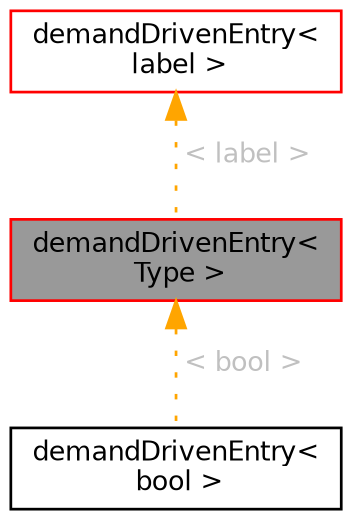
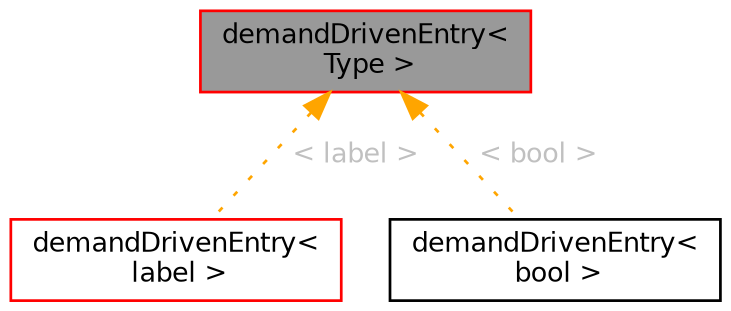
(176, 170) -> (261, 166)
